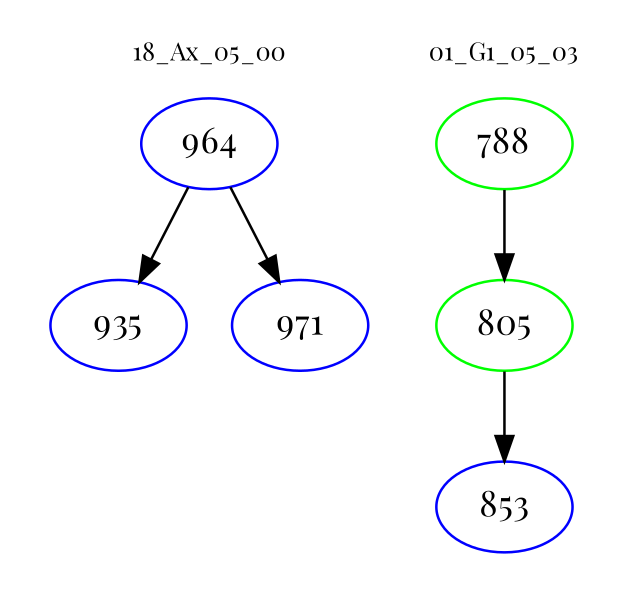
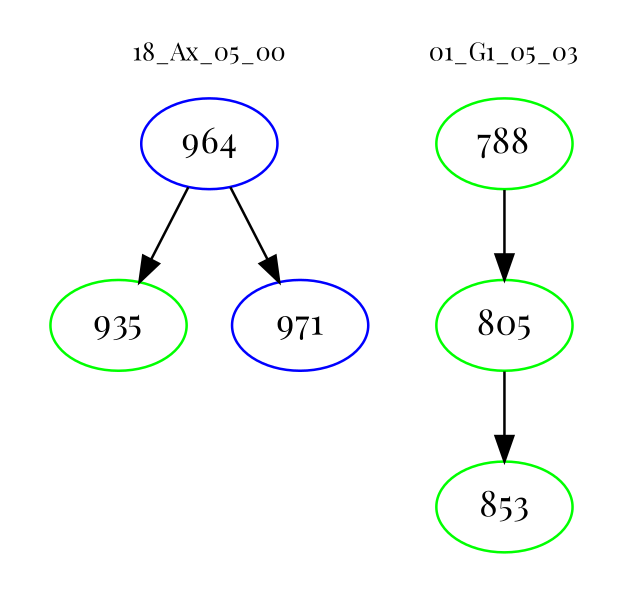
(119, 325) -> (119, 325)
(504, 507) -> (504, 507)
